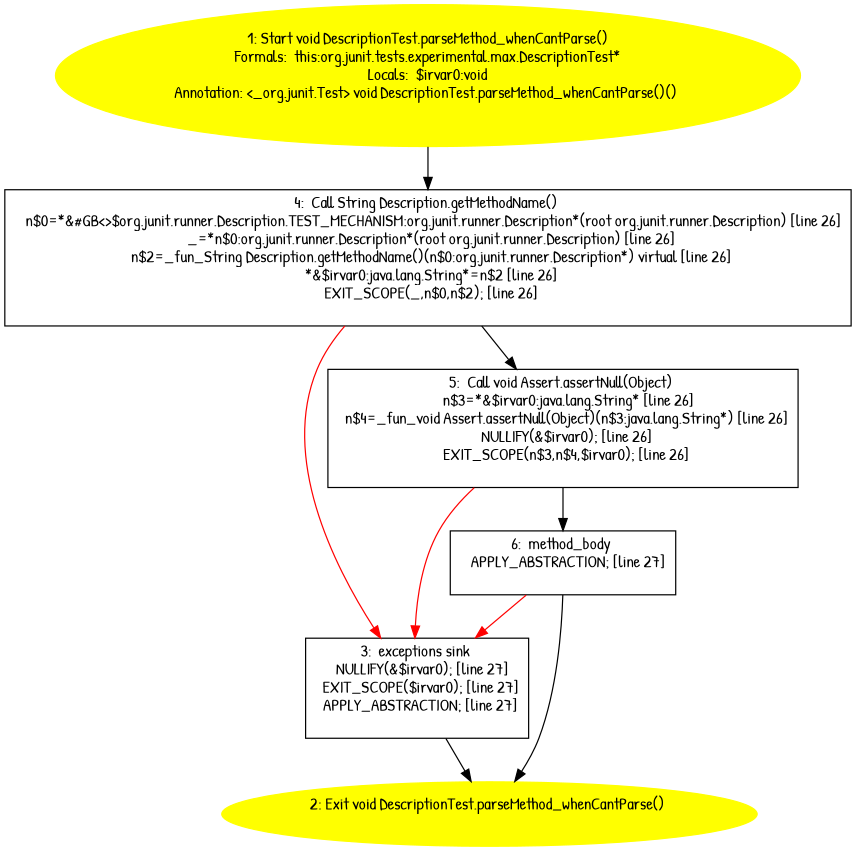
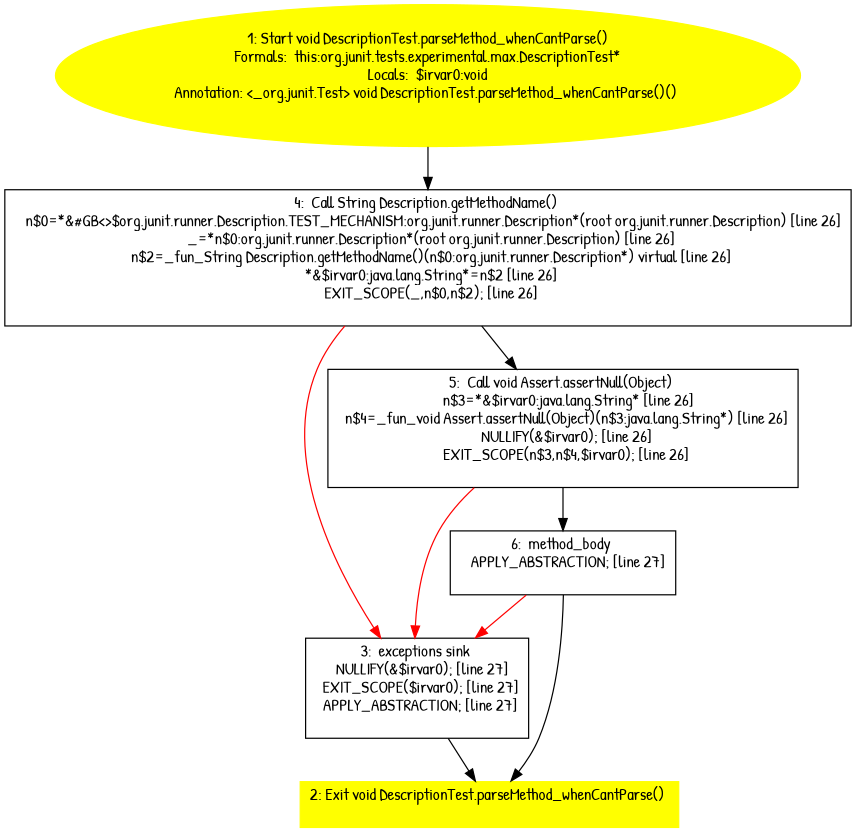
(489, 814) -> (489, 805)
